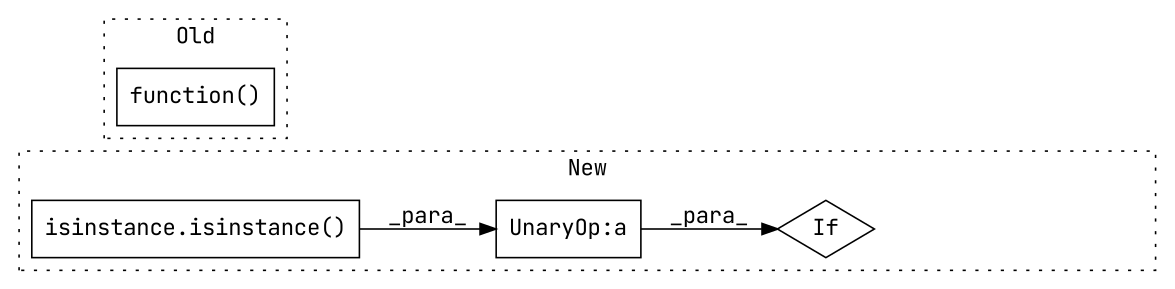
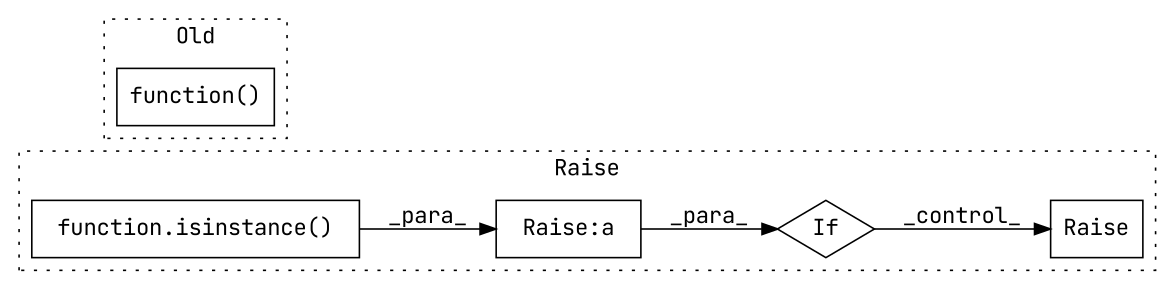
(587, 169) -> (587, 169)
(196, 229) -> (196, 229)
(569, 229) -> (569, 229)
none -> (1097, 229)
